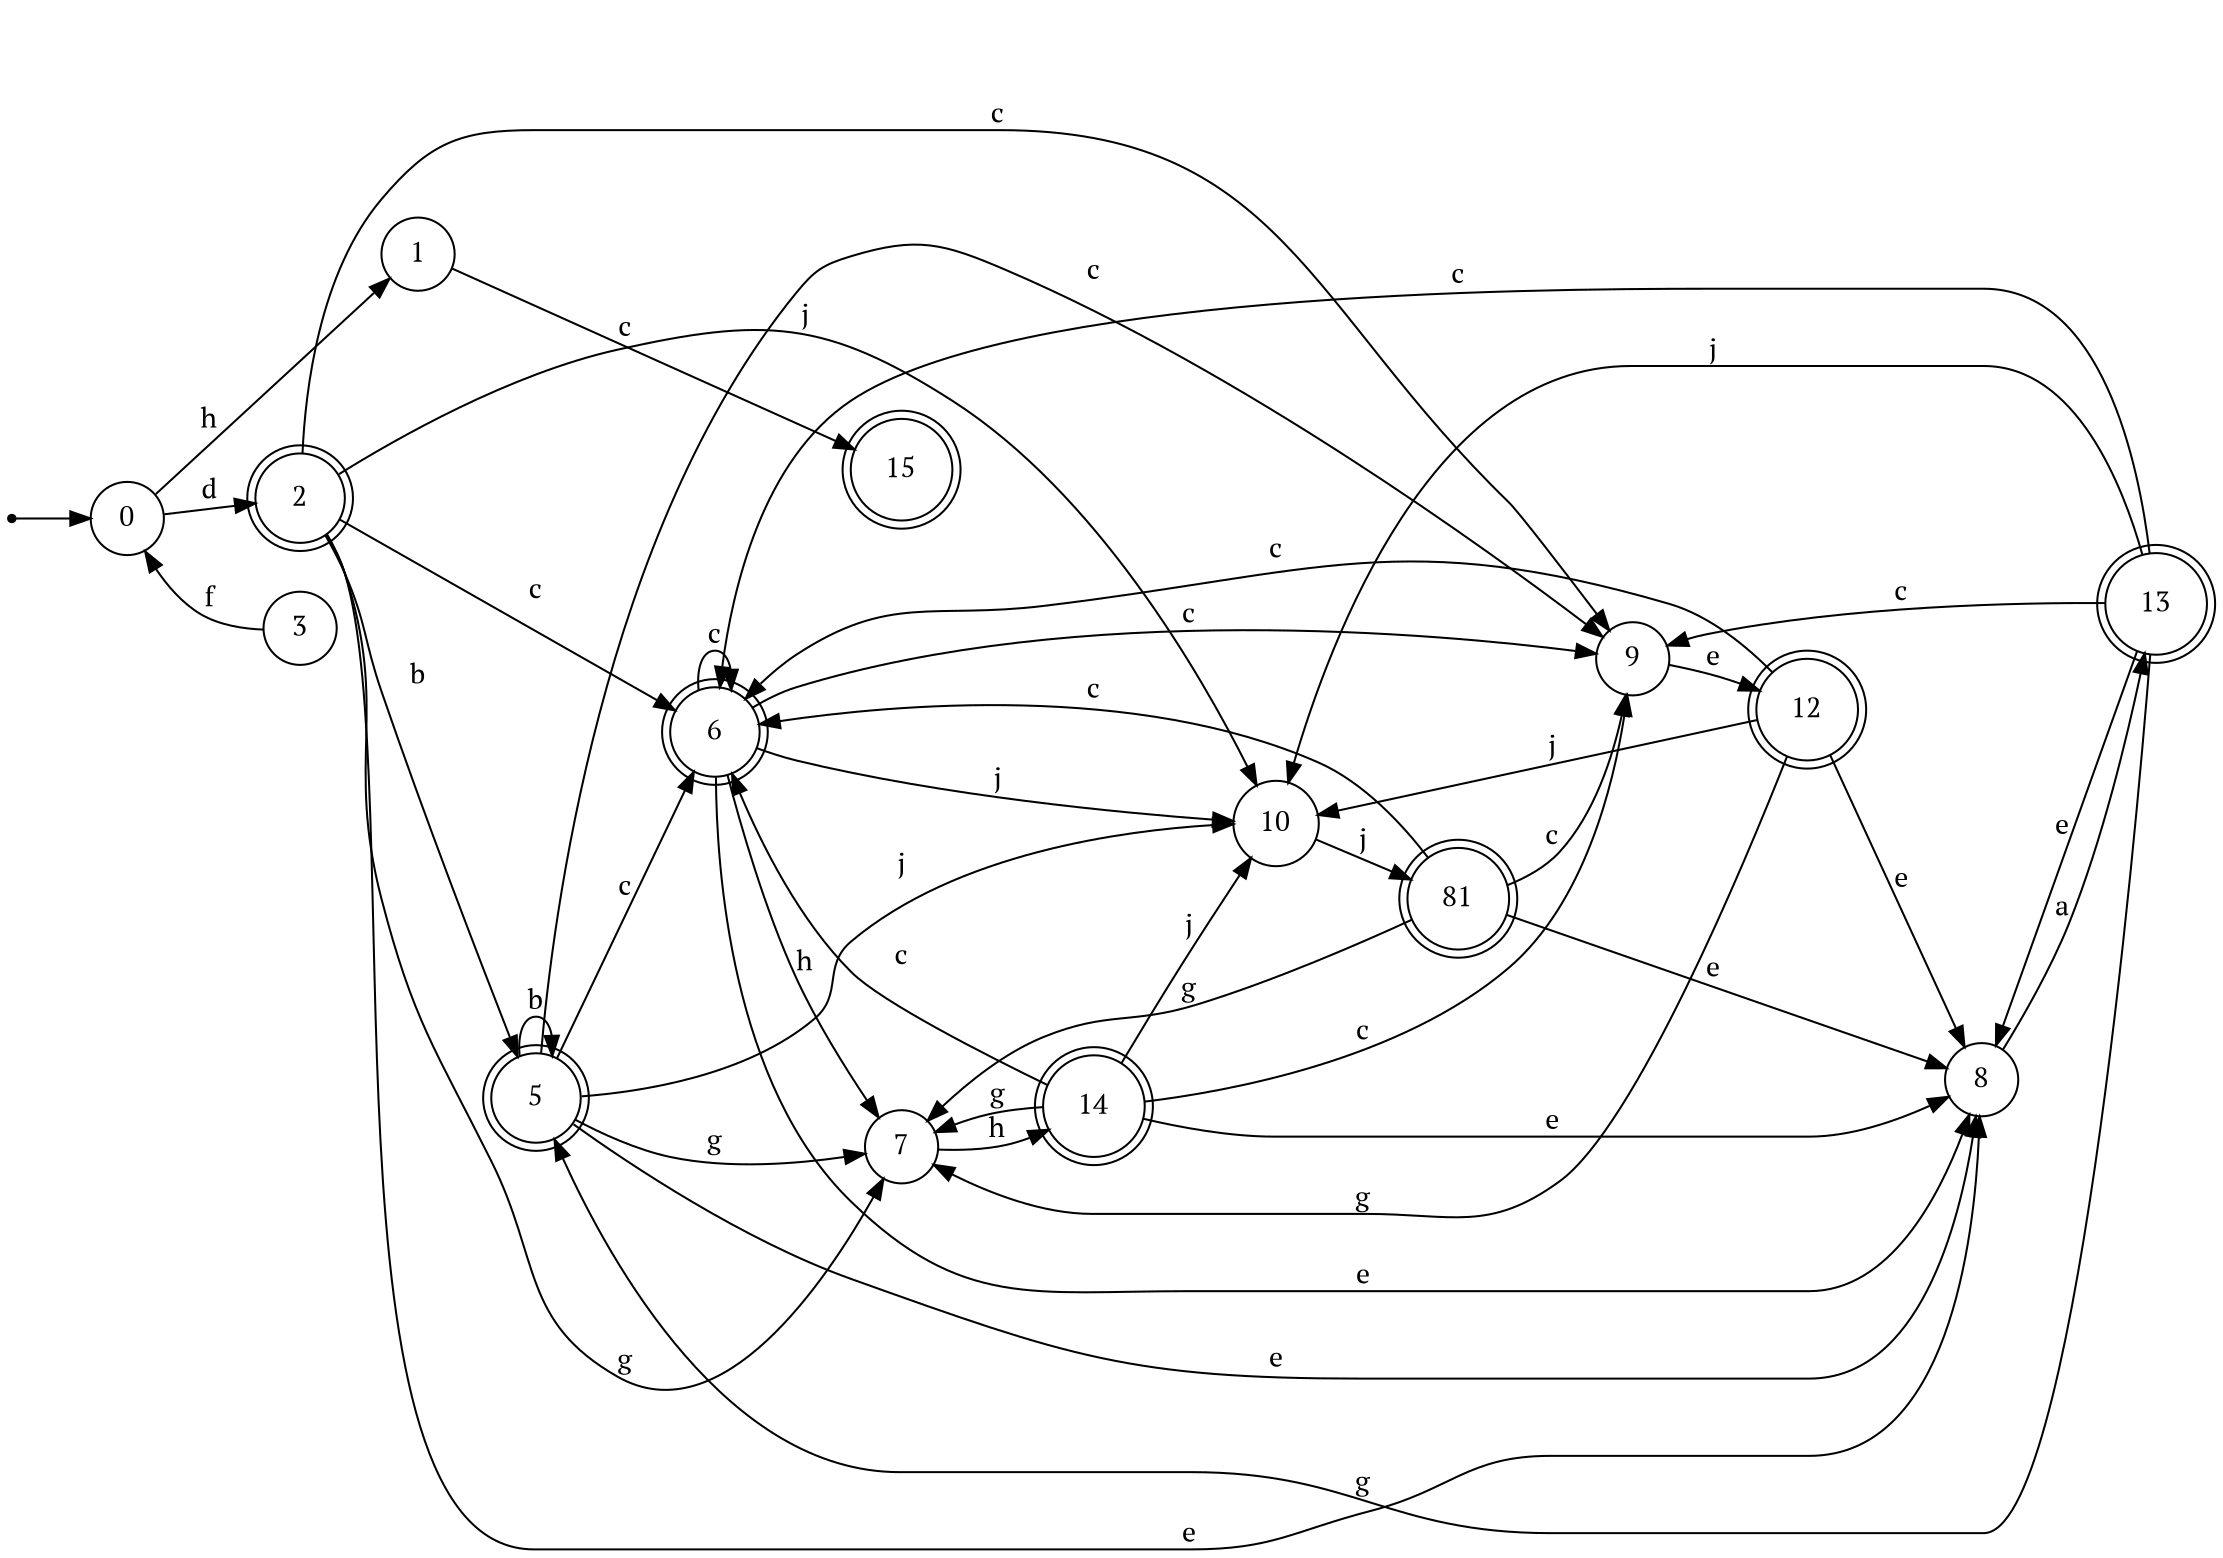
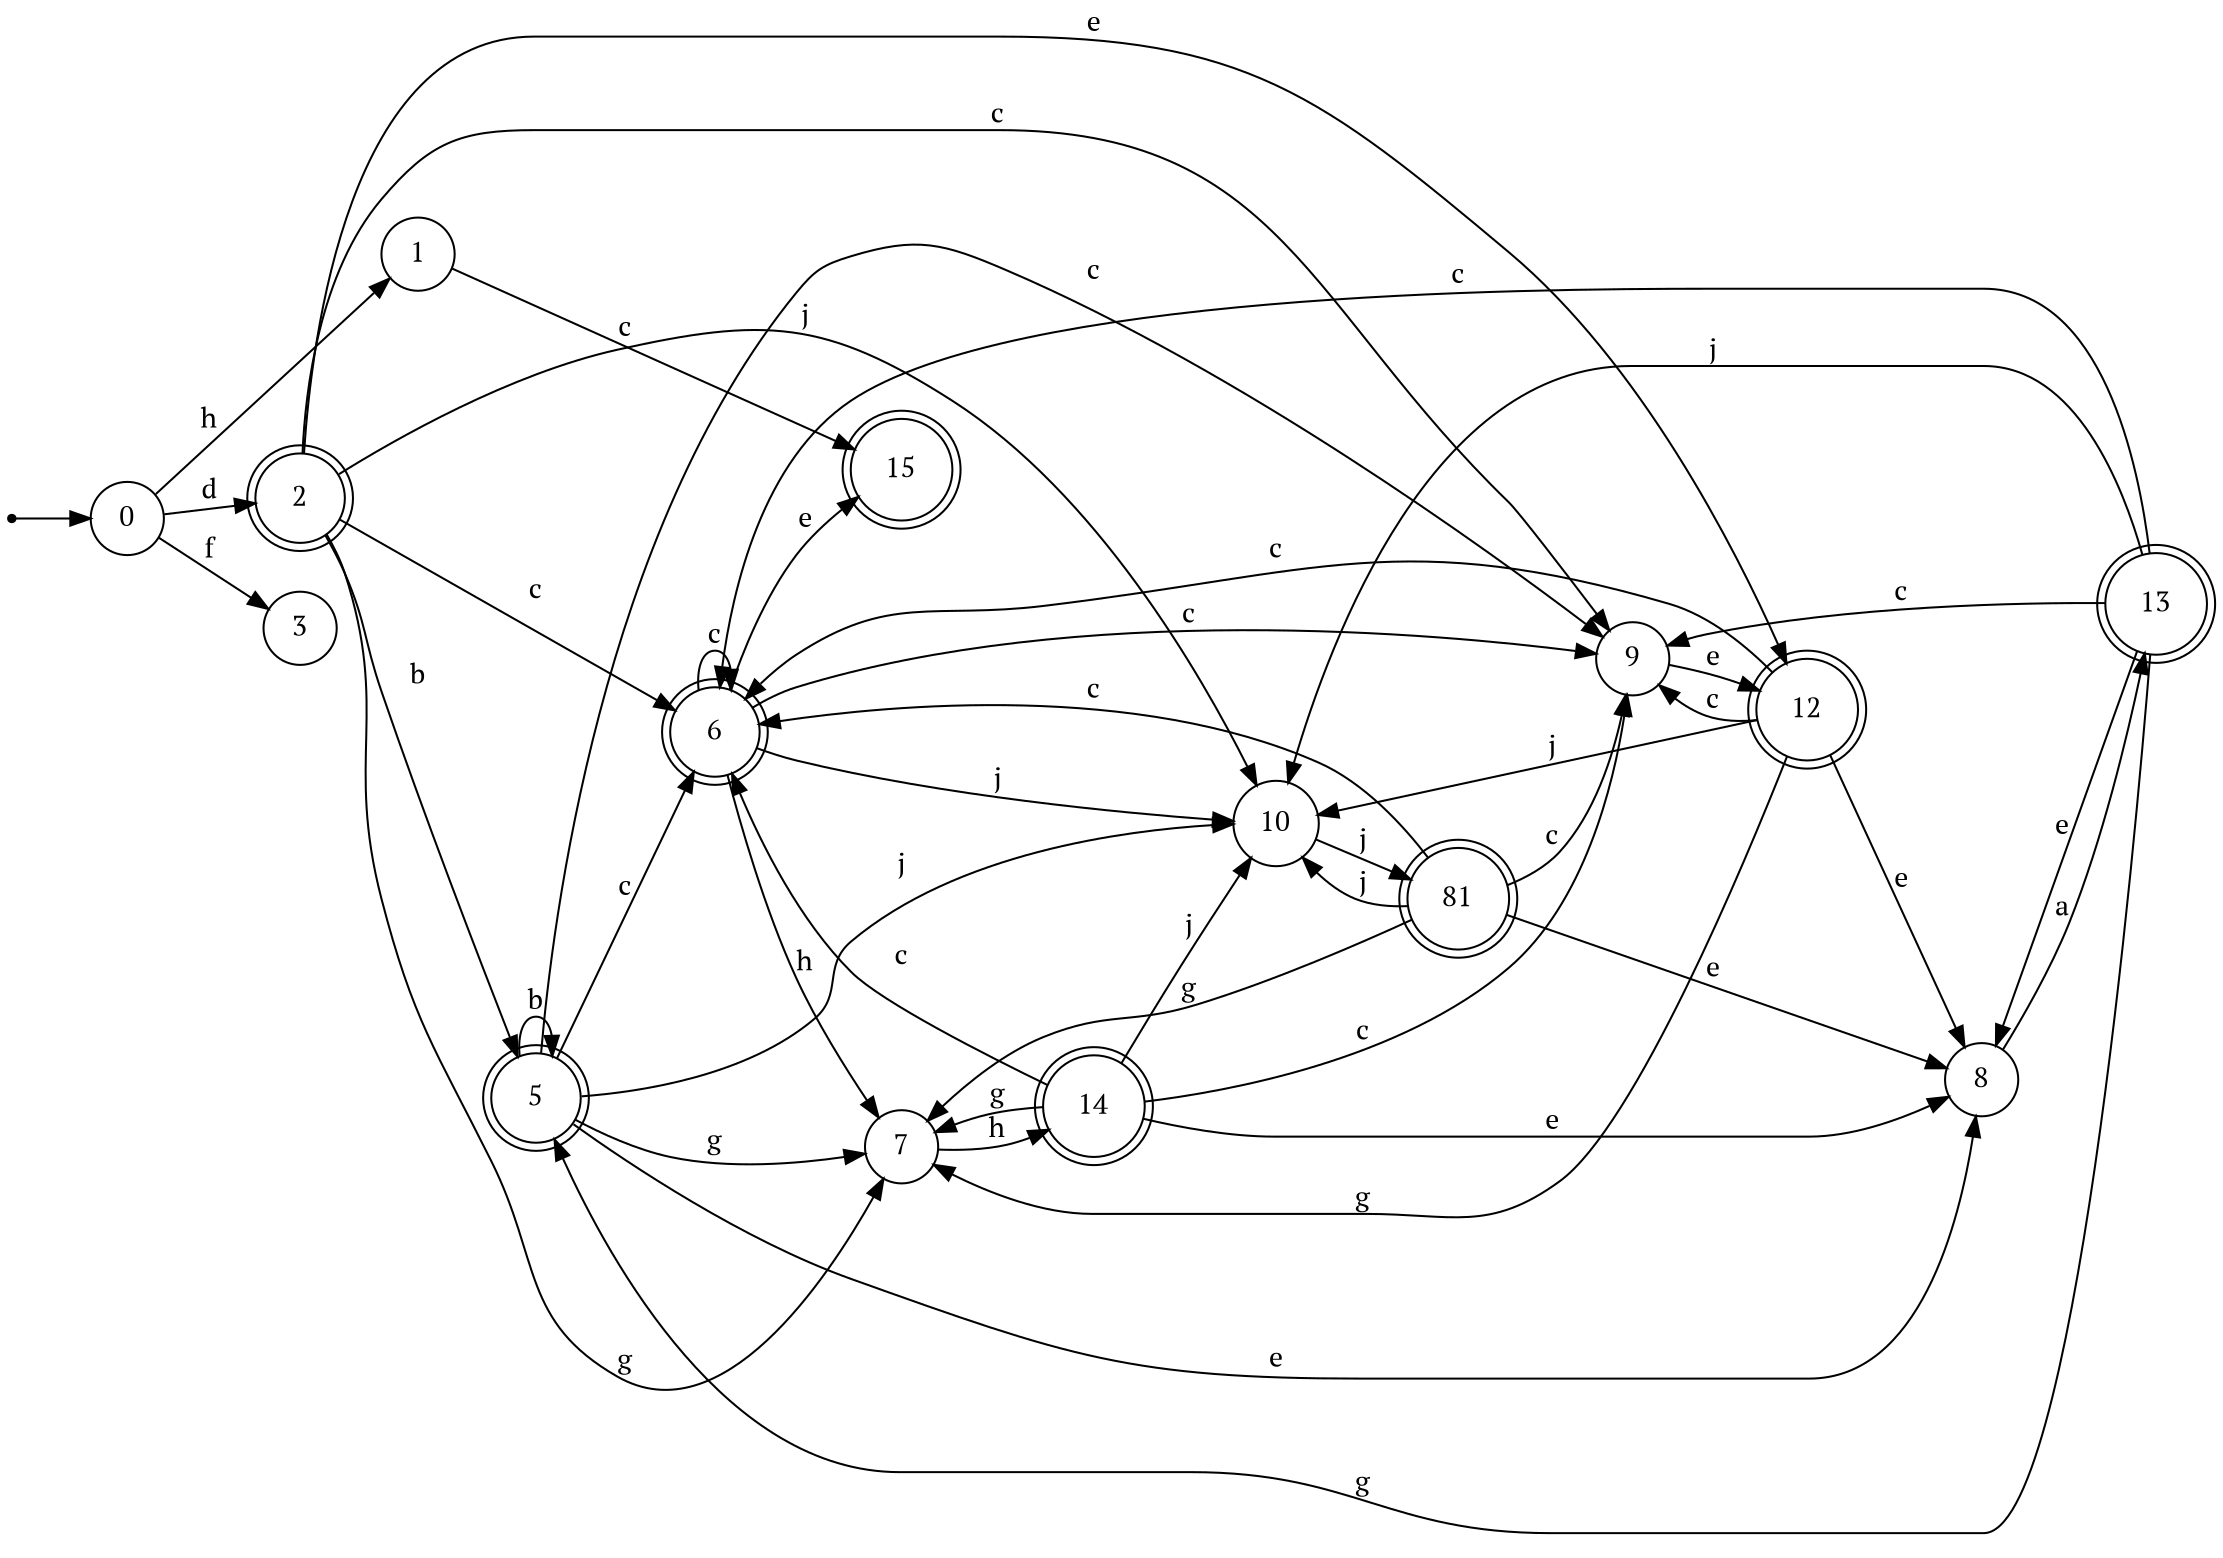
(201, 614) -> (205, 568)
none -> (1710, 717)
none -> (1358, 900)
(1205, 1291) -> (773, 591)
(837, 1549) -> (1033, 38)
